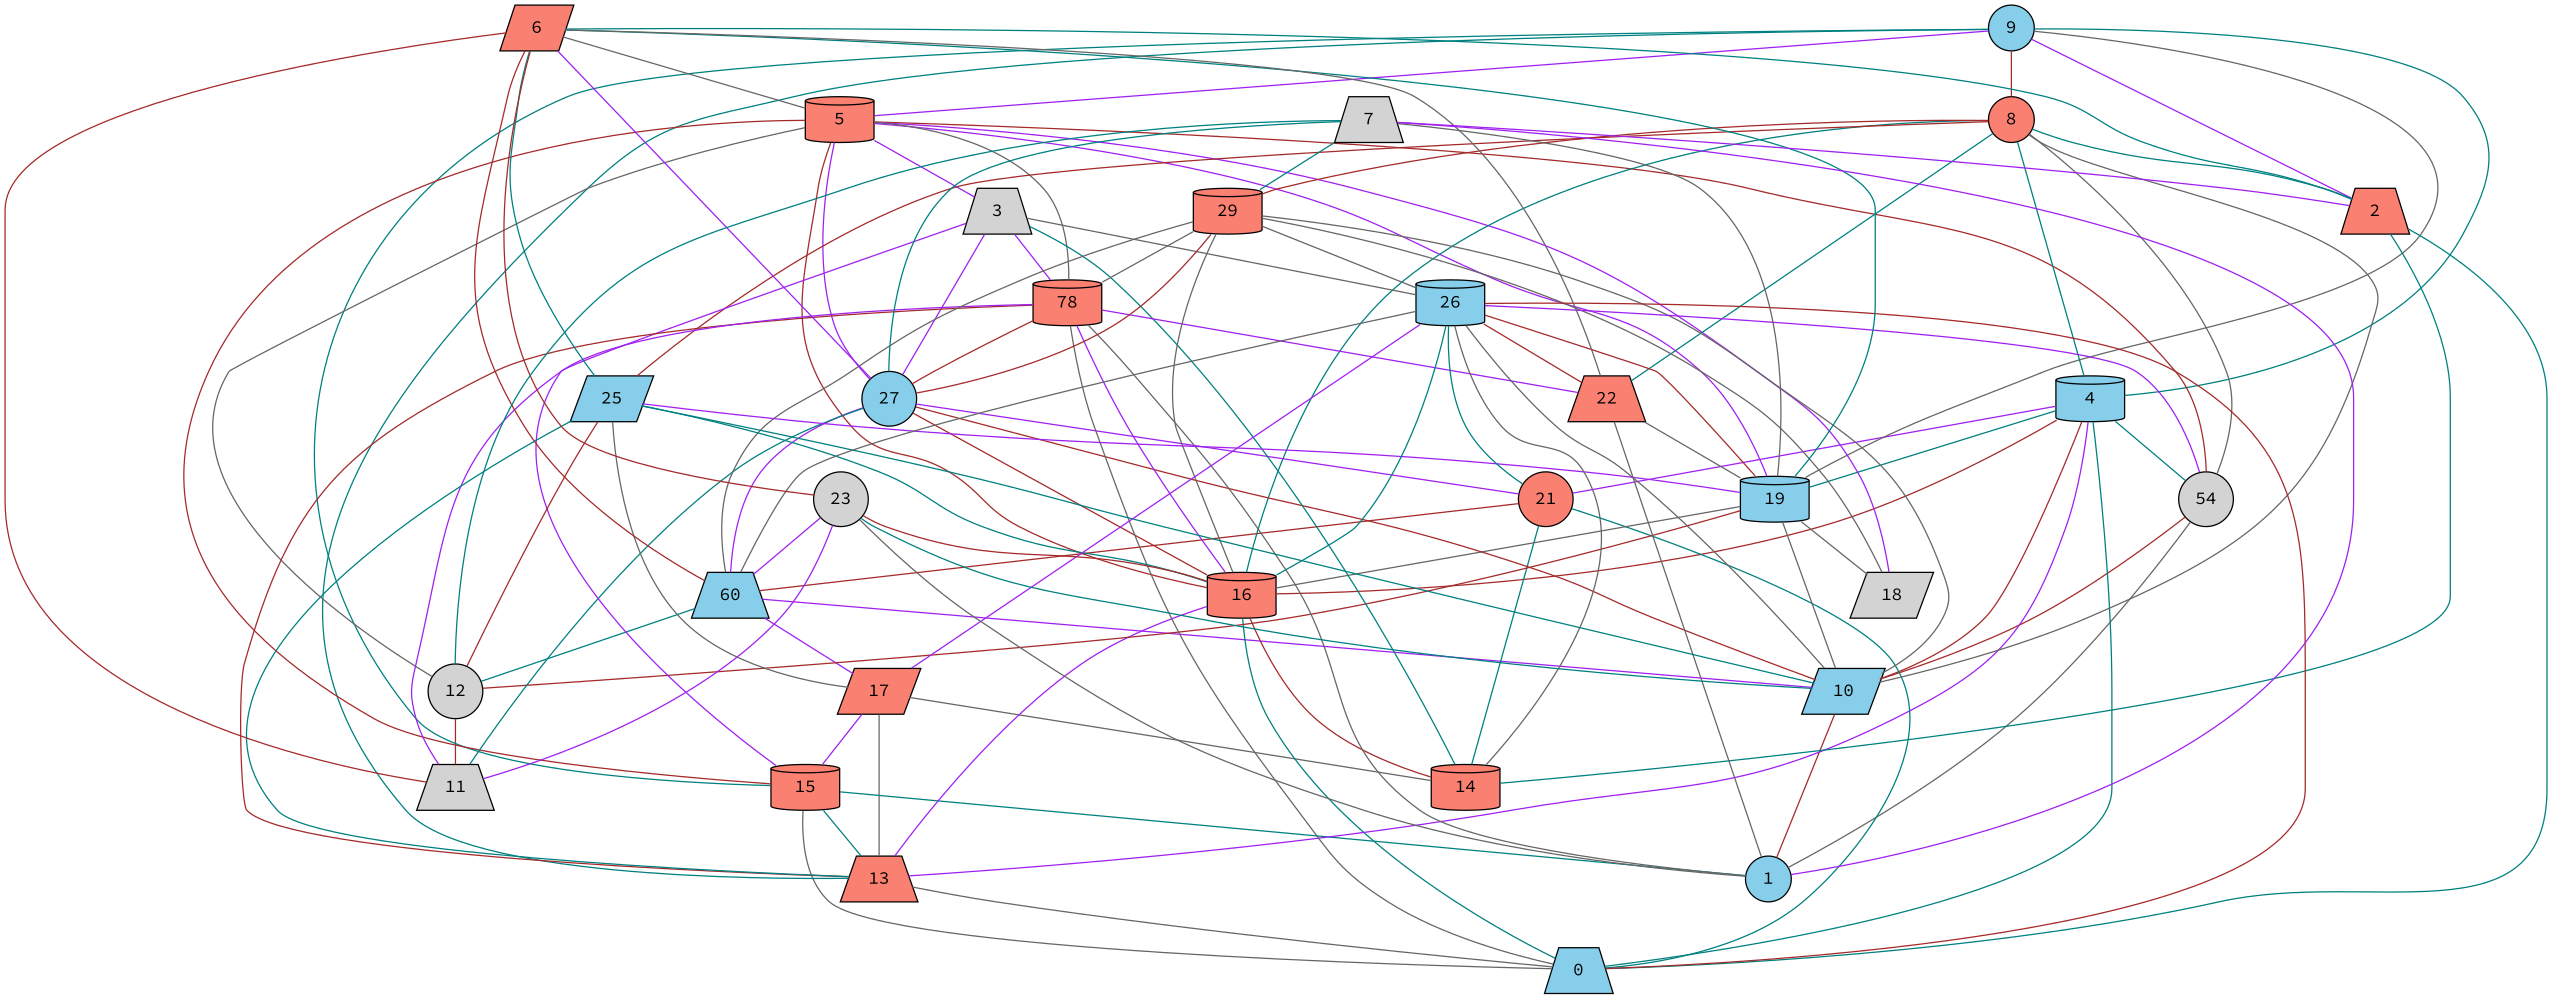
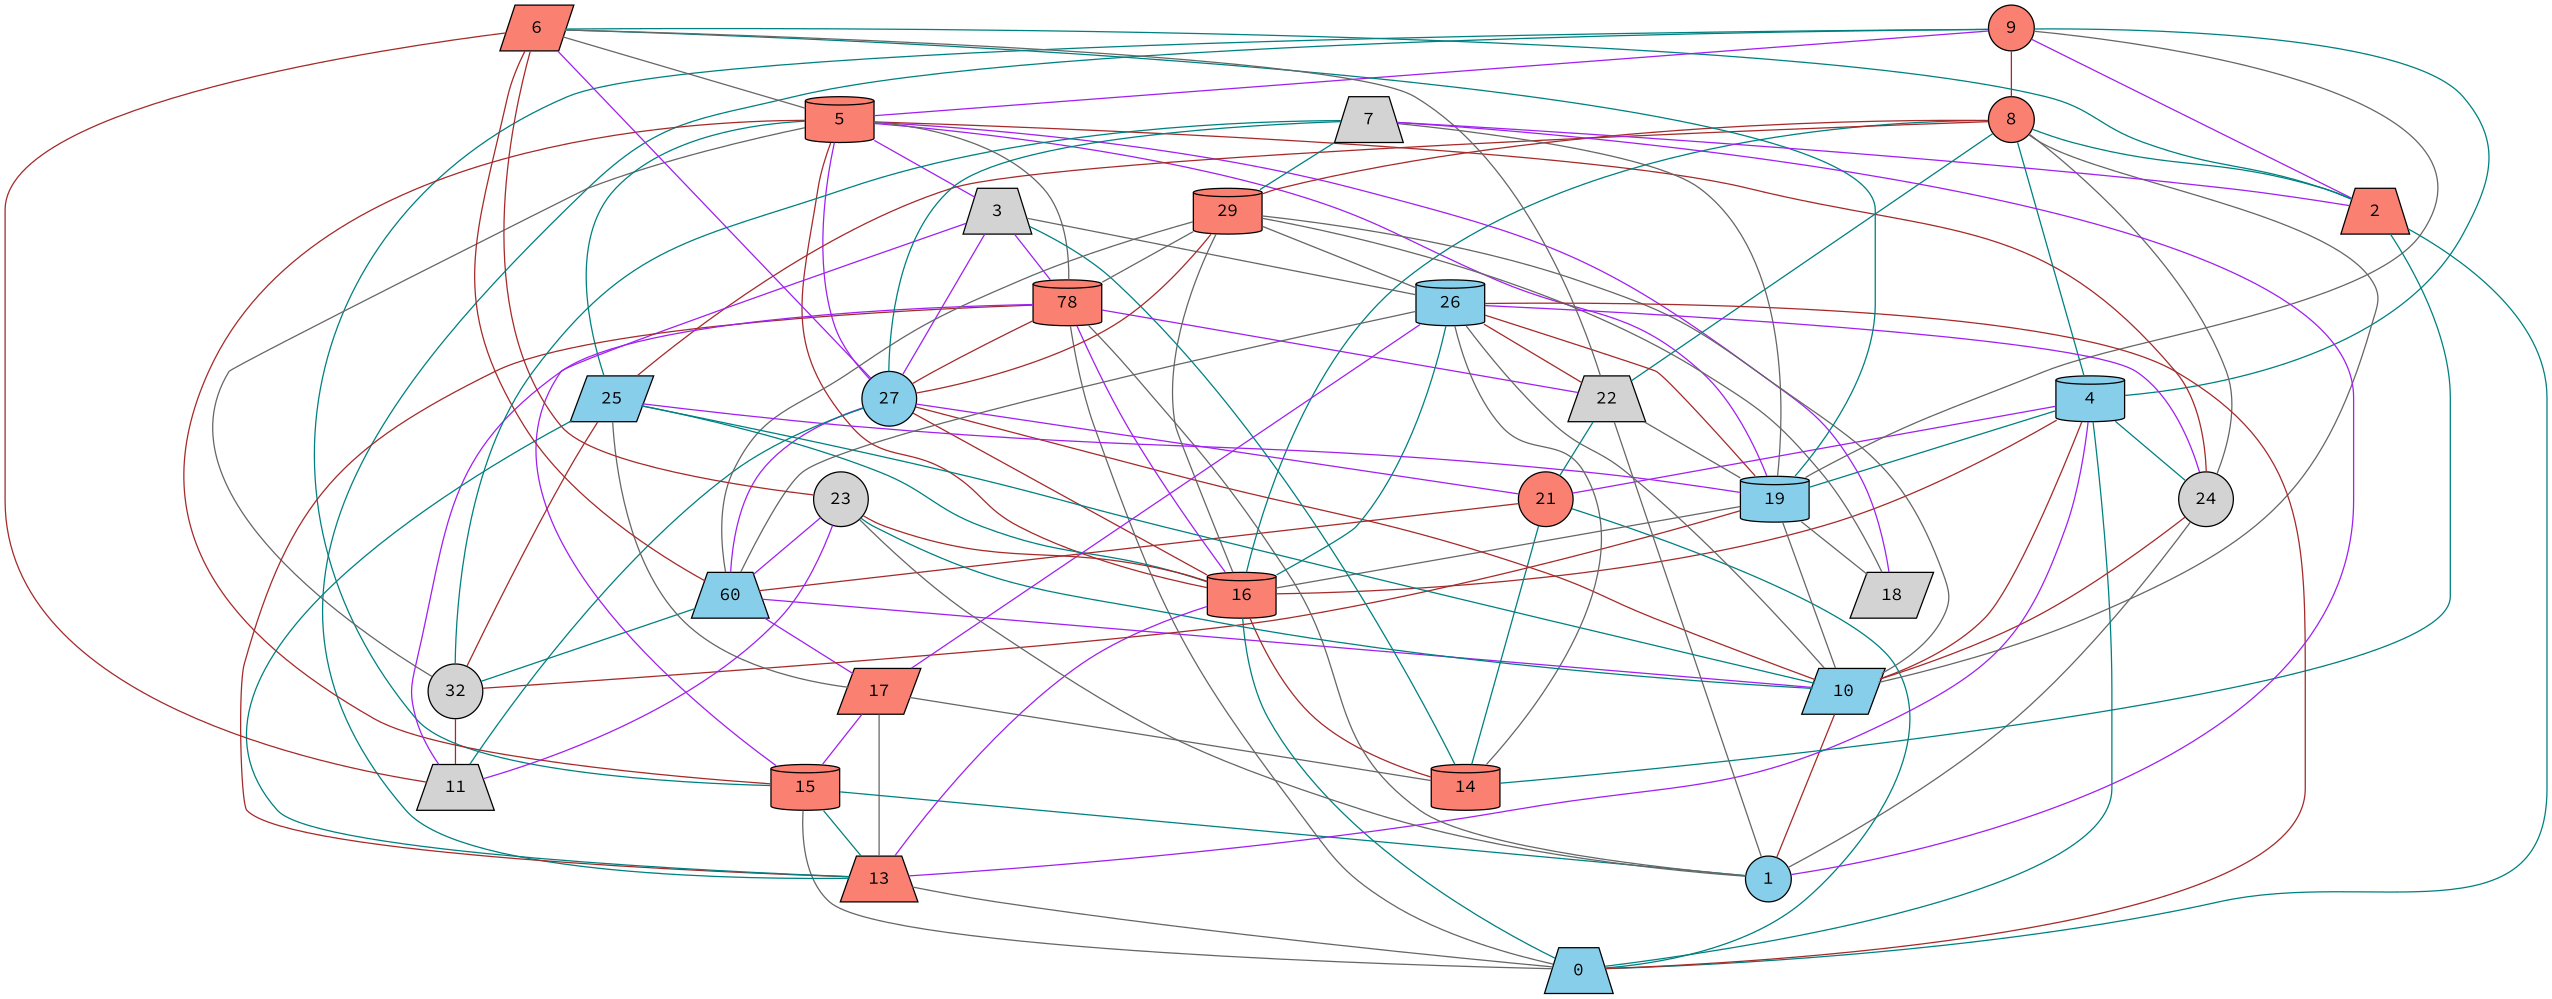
(2011, 28) -> (2011, 28)
(514, 214) -> (619, 185)
(1607, 399) -> (1607, 399)
(1461, 417) -> (1576, 450)
(2206, 499) -> (2206, 499)
(455, 691) -> (455, 691)
